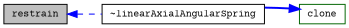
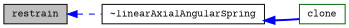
(277, 8) -> (287, 20)
